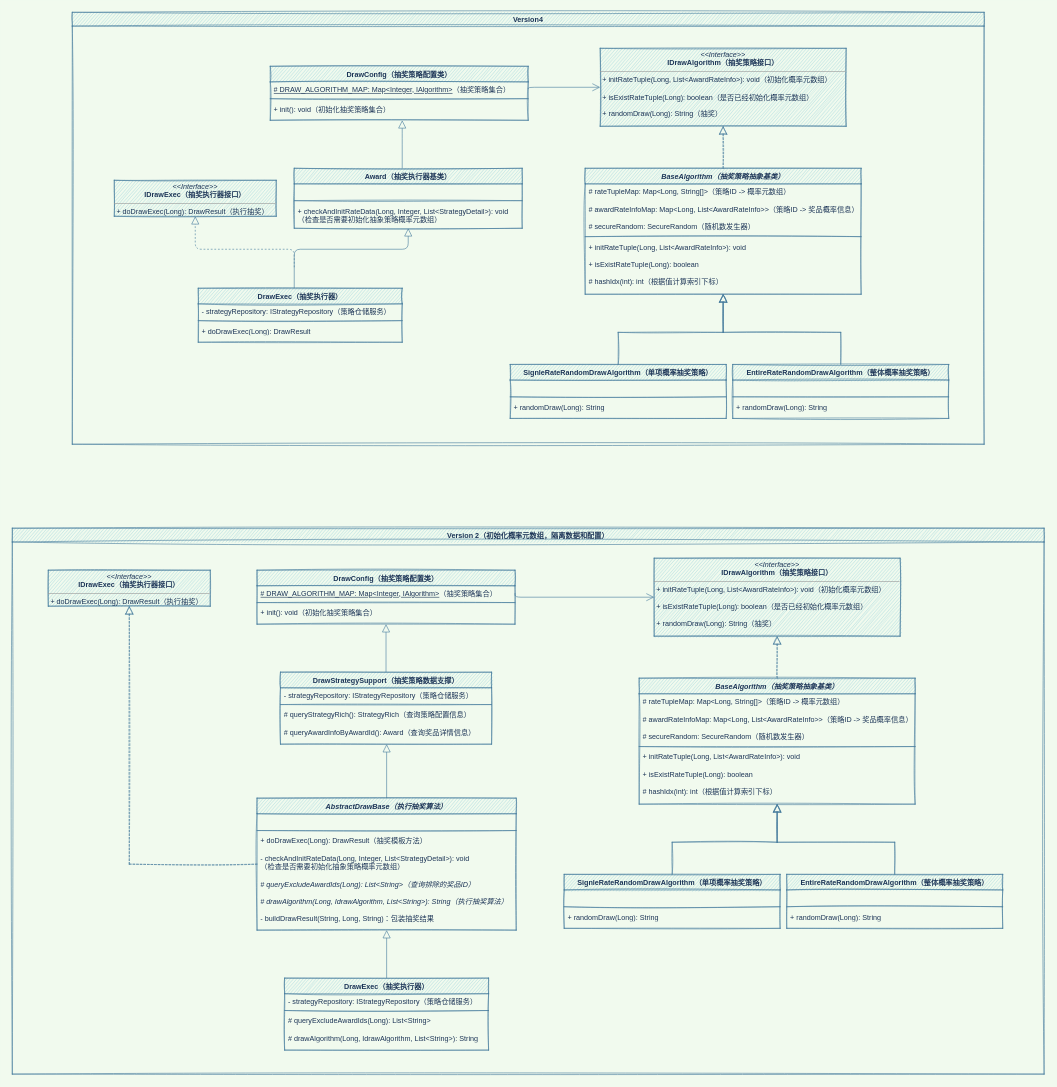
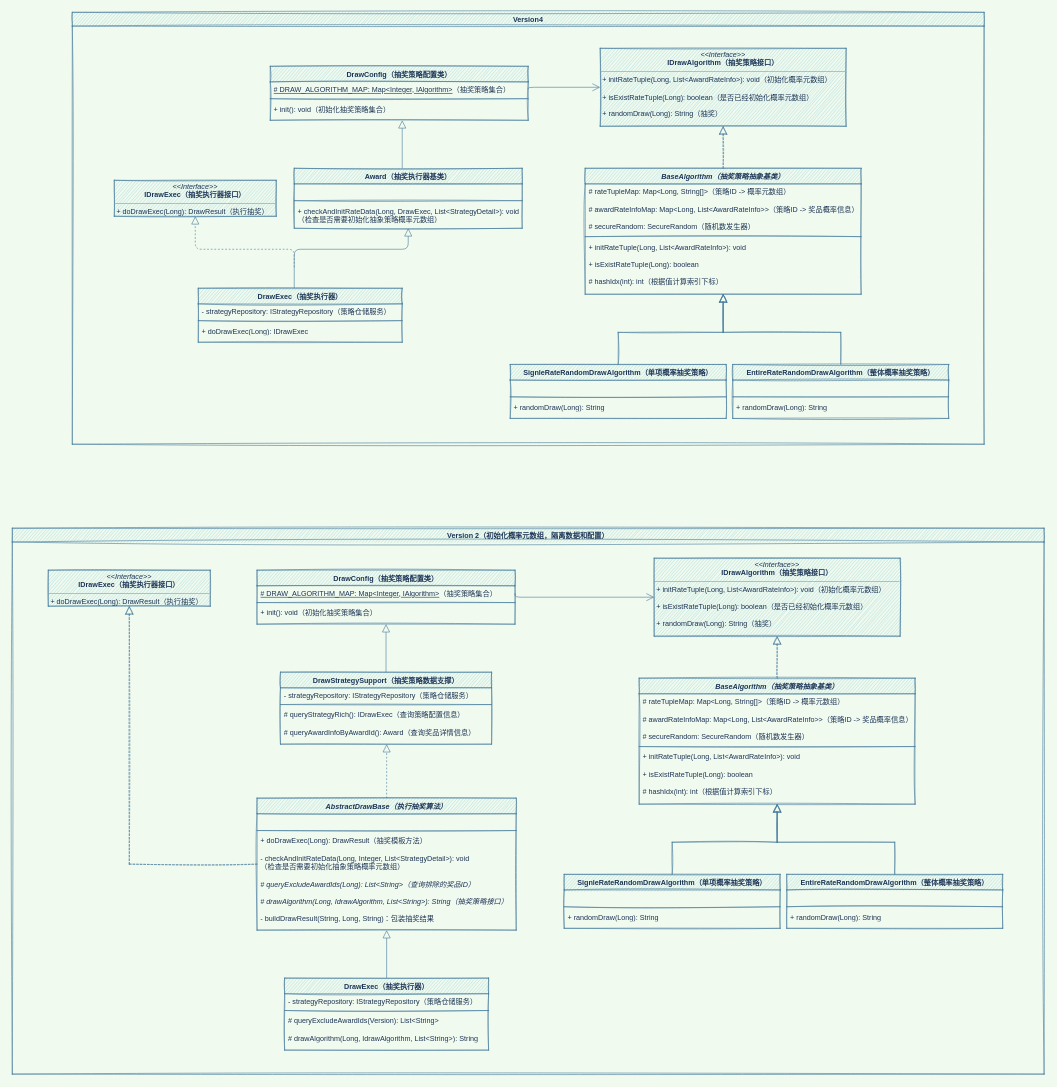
(418, 216) -> (420, 216)
(259, 332) -> (258, 332)
(386, 720) -> (386, 720)
(387, 774) -> (387, 774)
(395, 863) -> (395, 863)
(394, 1026) -> (394, 1026)
